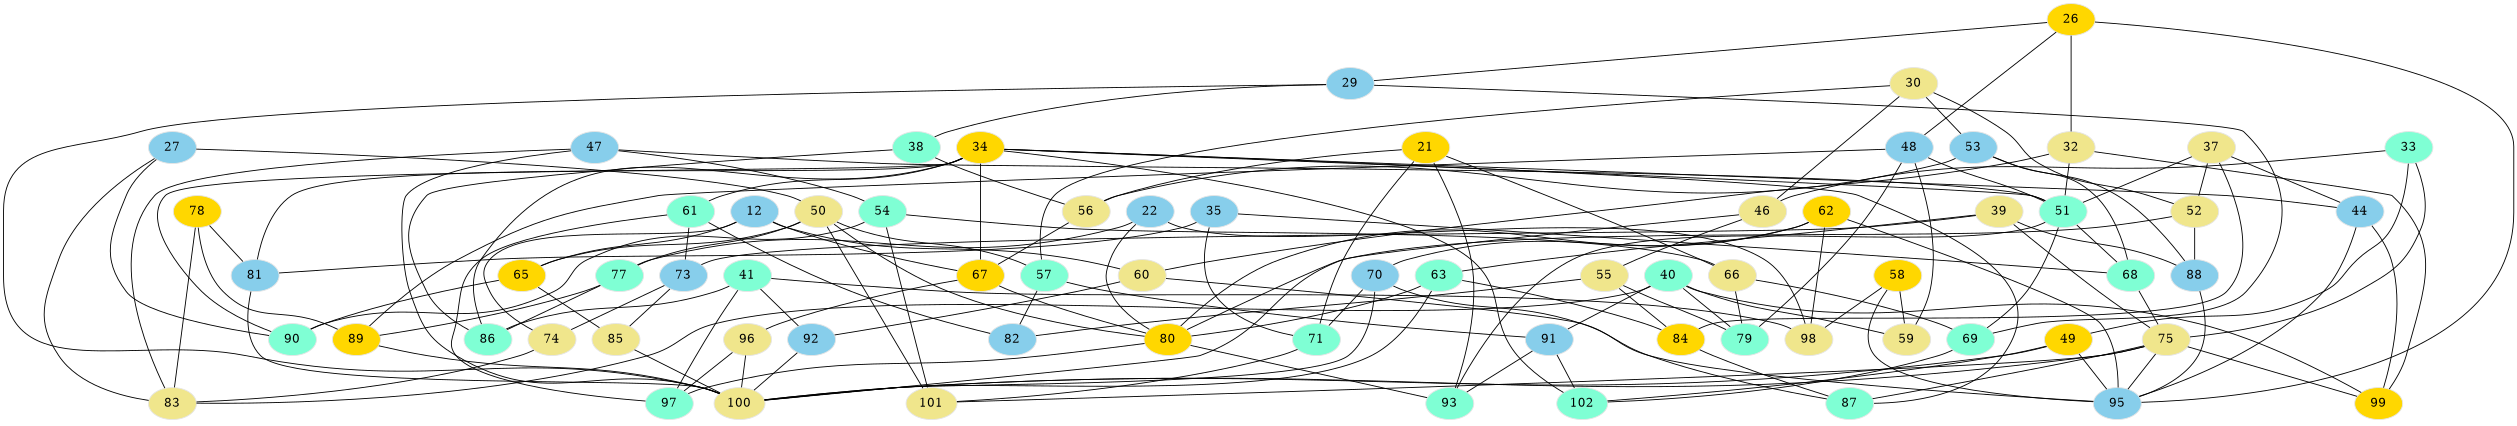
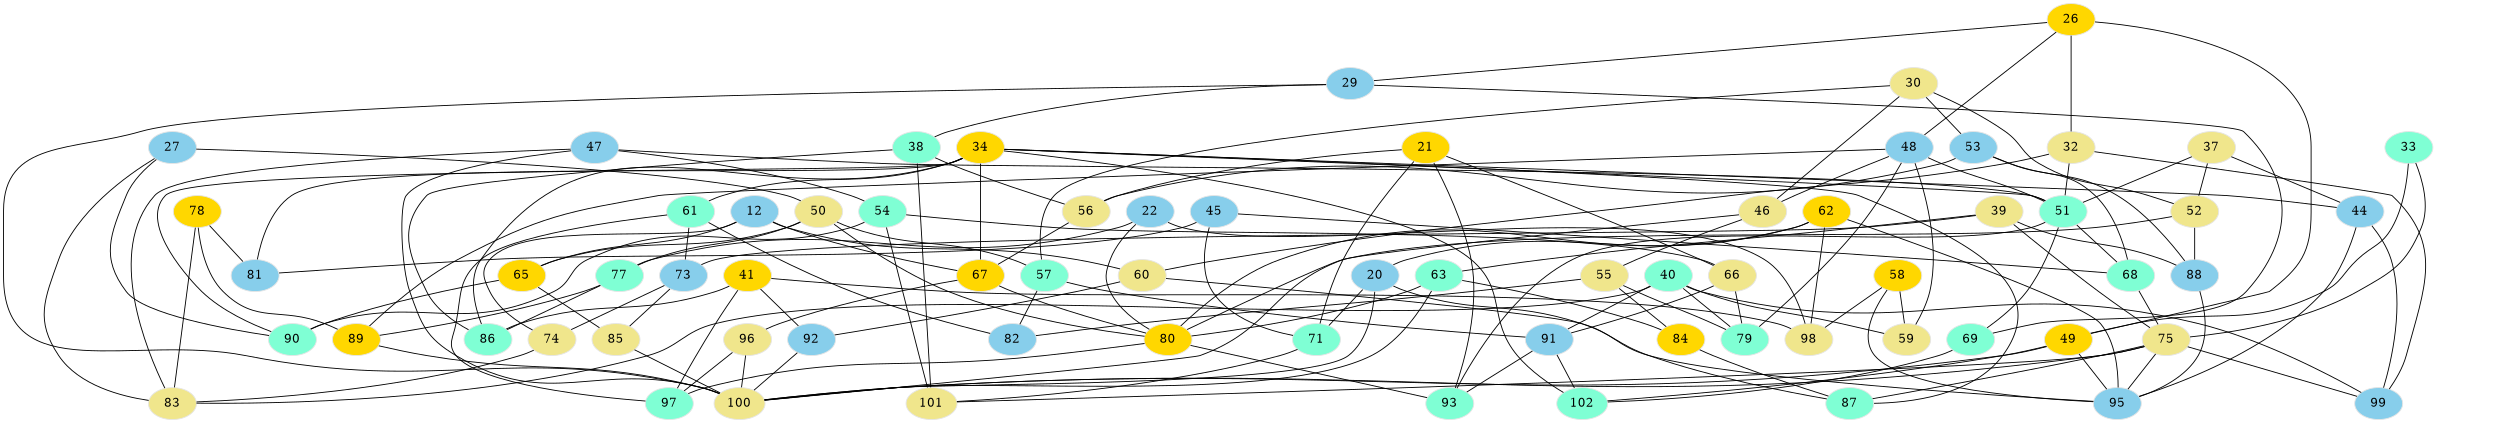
(2082, 168) -> (1846, 174)
(2514, 181) -> (2311, 167)
(1214, 212) -> (1214, 212)
(748, 276) -> (748, 276)
(1375, 276) -> (1375, 276)
(1850, 299) -> (1640, 313)
(880, 316) -> (924, 270)
(2032, 317) -> none
(456, 380) -> none
(2379, 404) -> (2379, 404)
